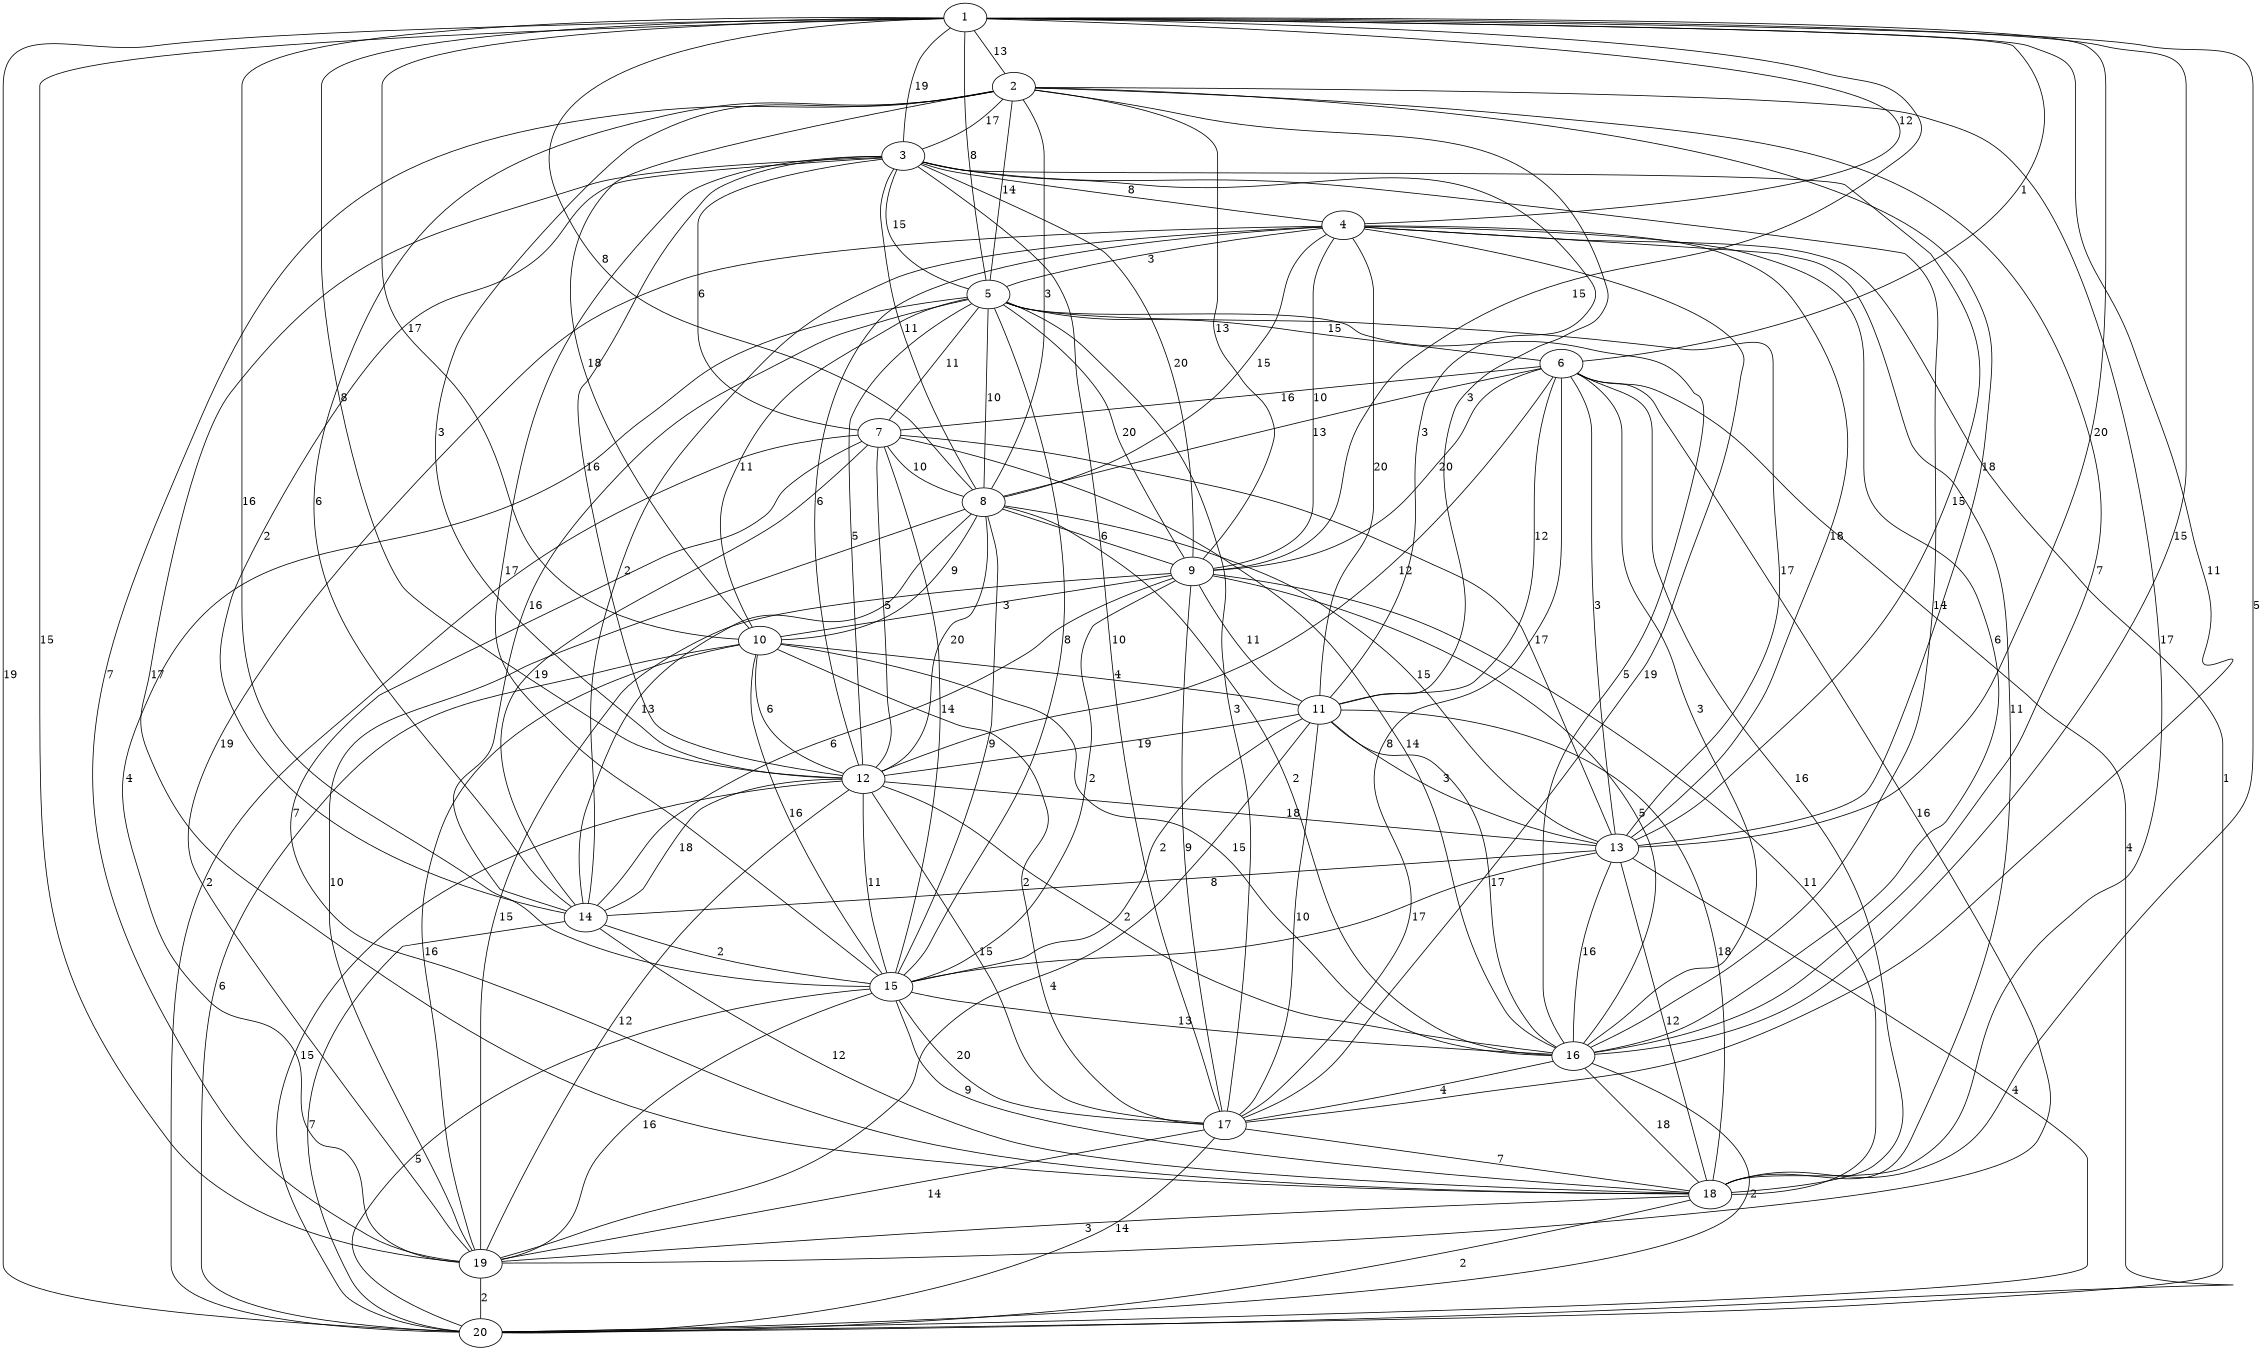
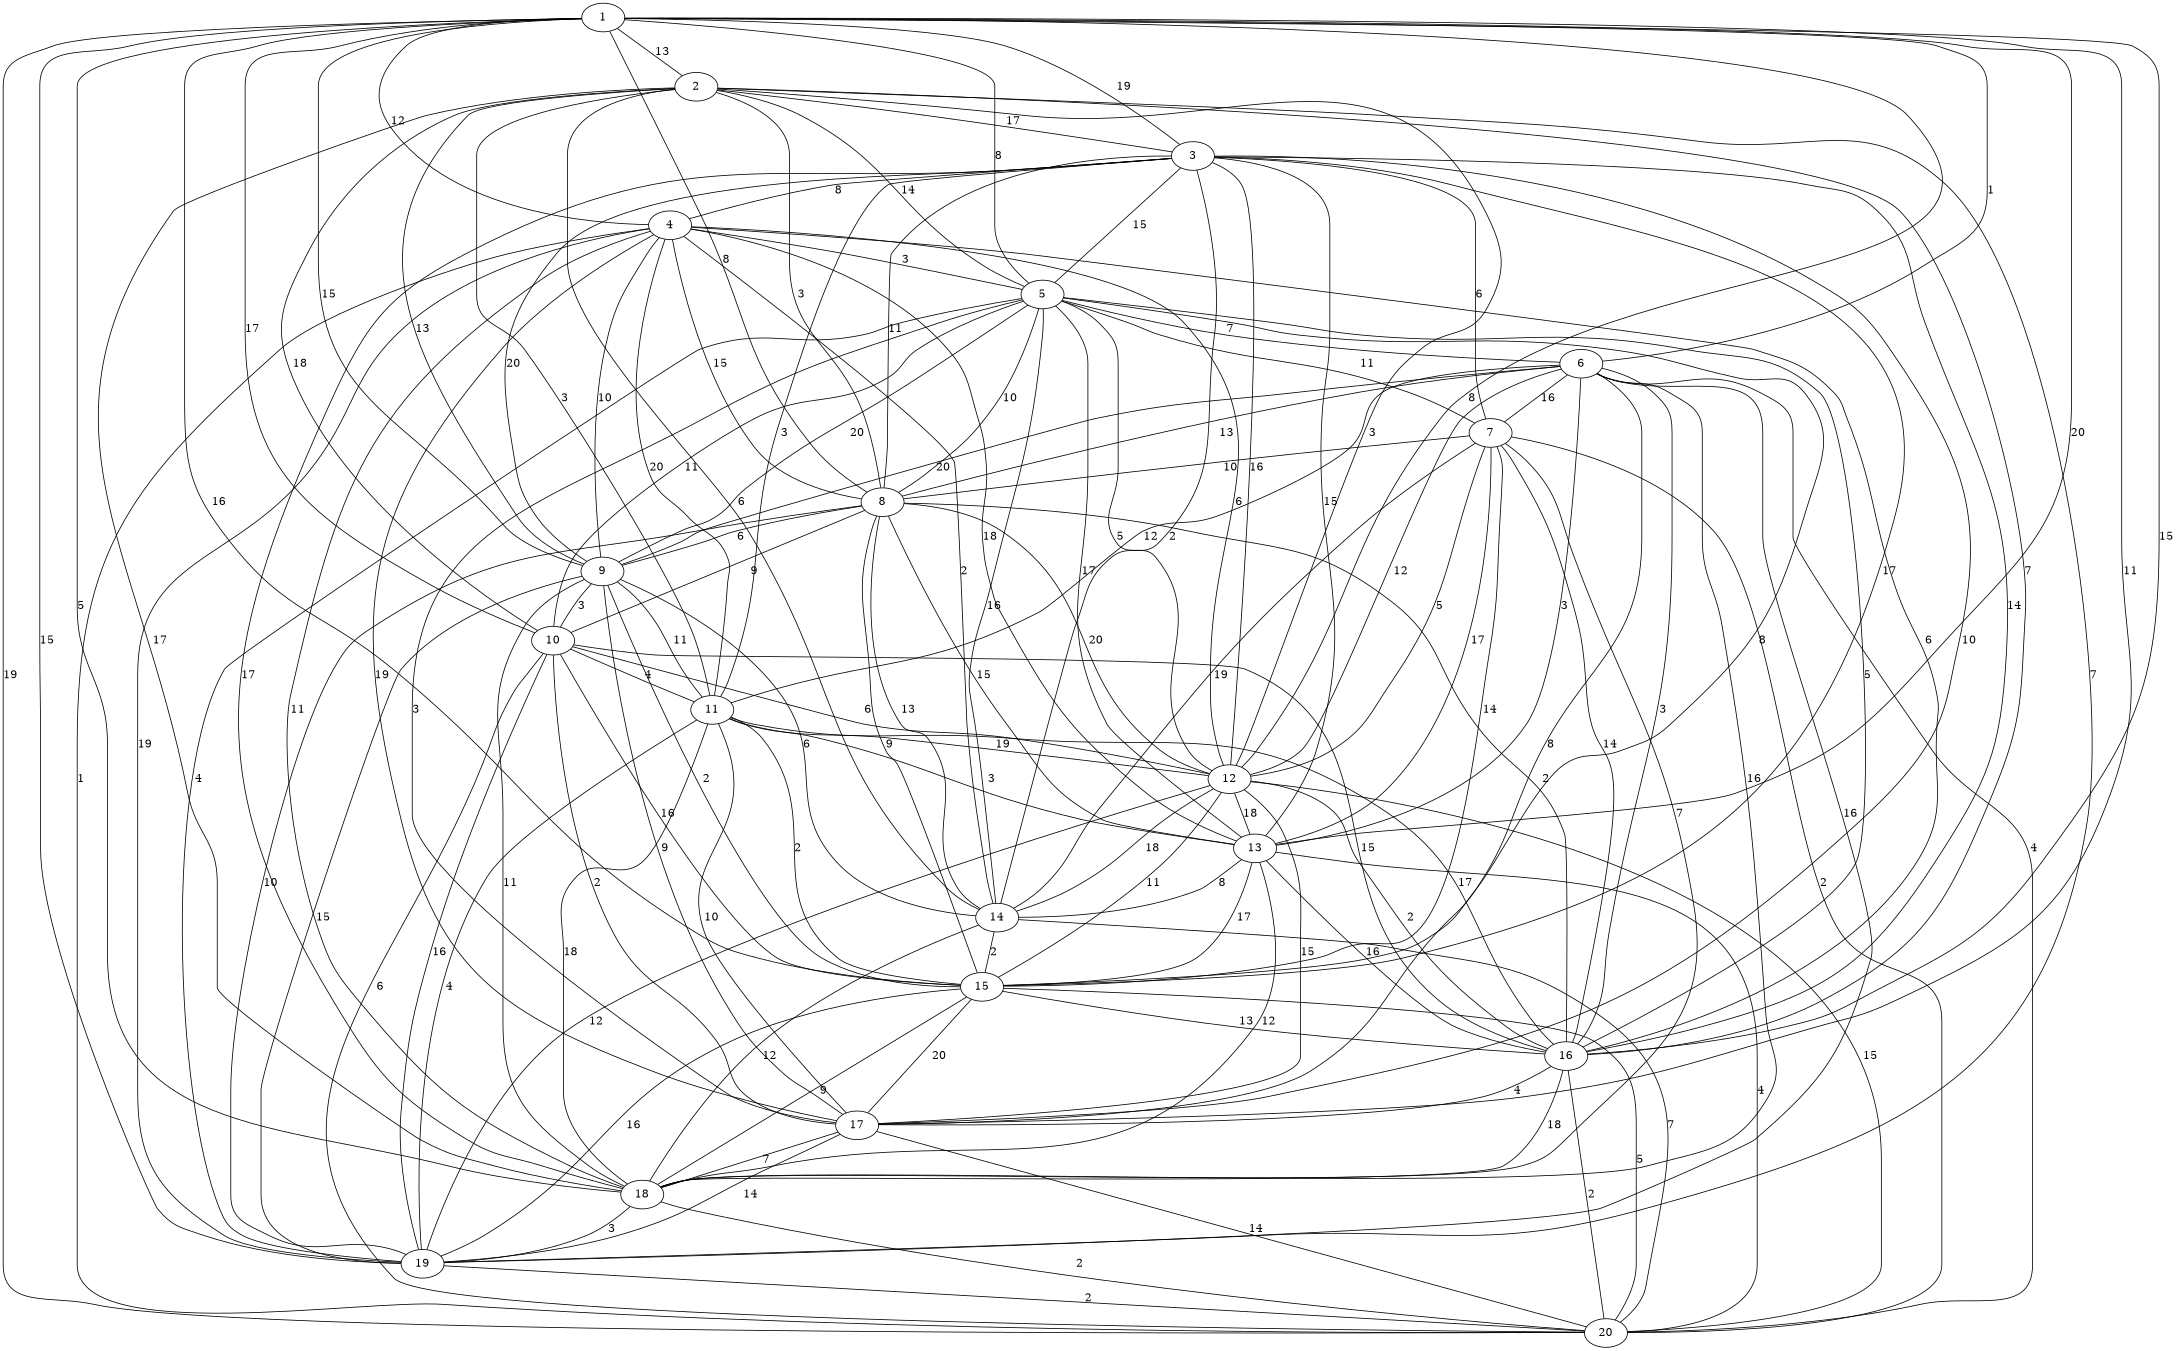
(1852, 201) -> none
(1335, 329) -> (1230, 329)
(1555, 721) -> none
